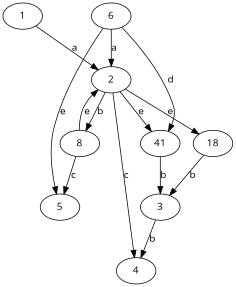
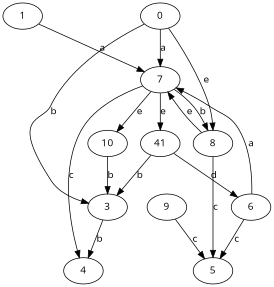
none -> (160, 16)
(157, 72) -> (203, 173)
(111, 80) -> (160, 80)
(63, 112) -> (237, 239)
(213, 143) -> (108, 143)
none -> (167, 207)
